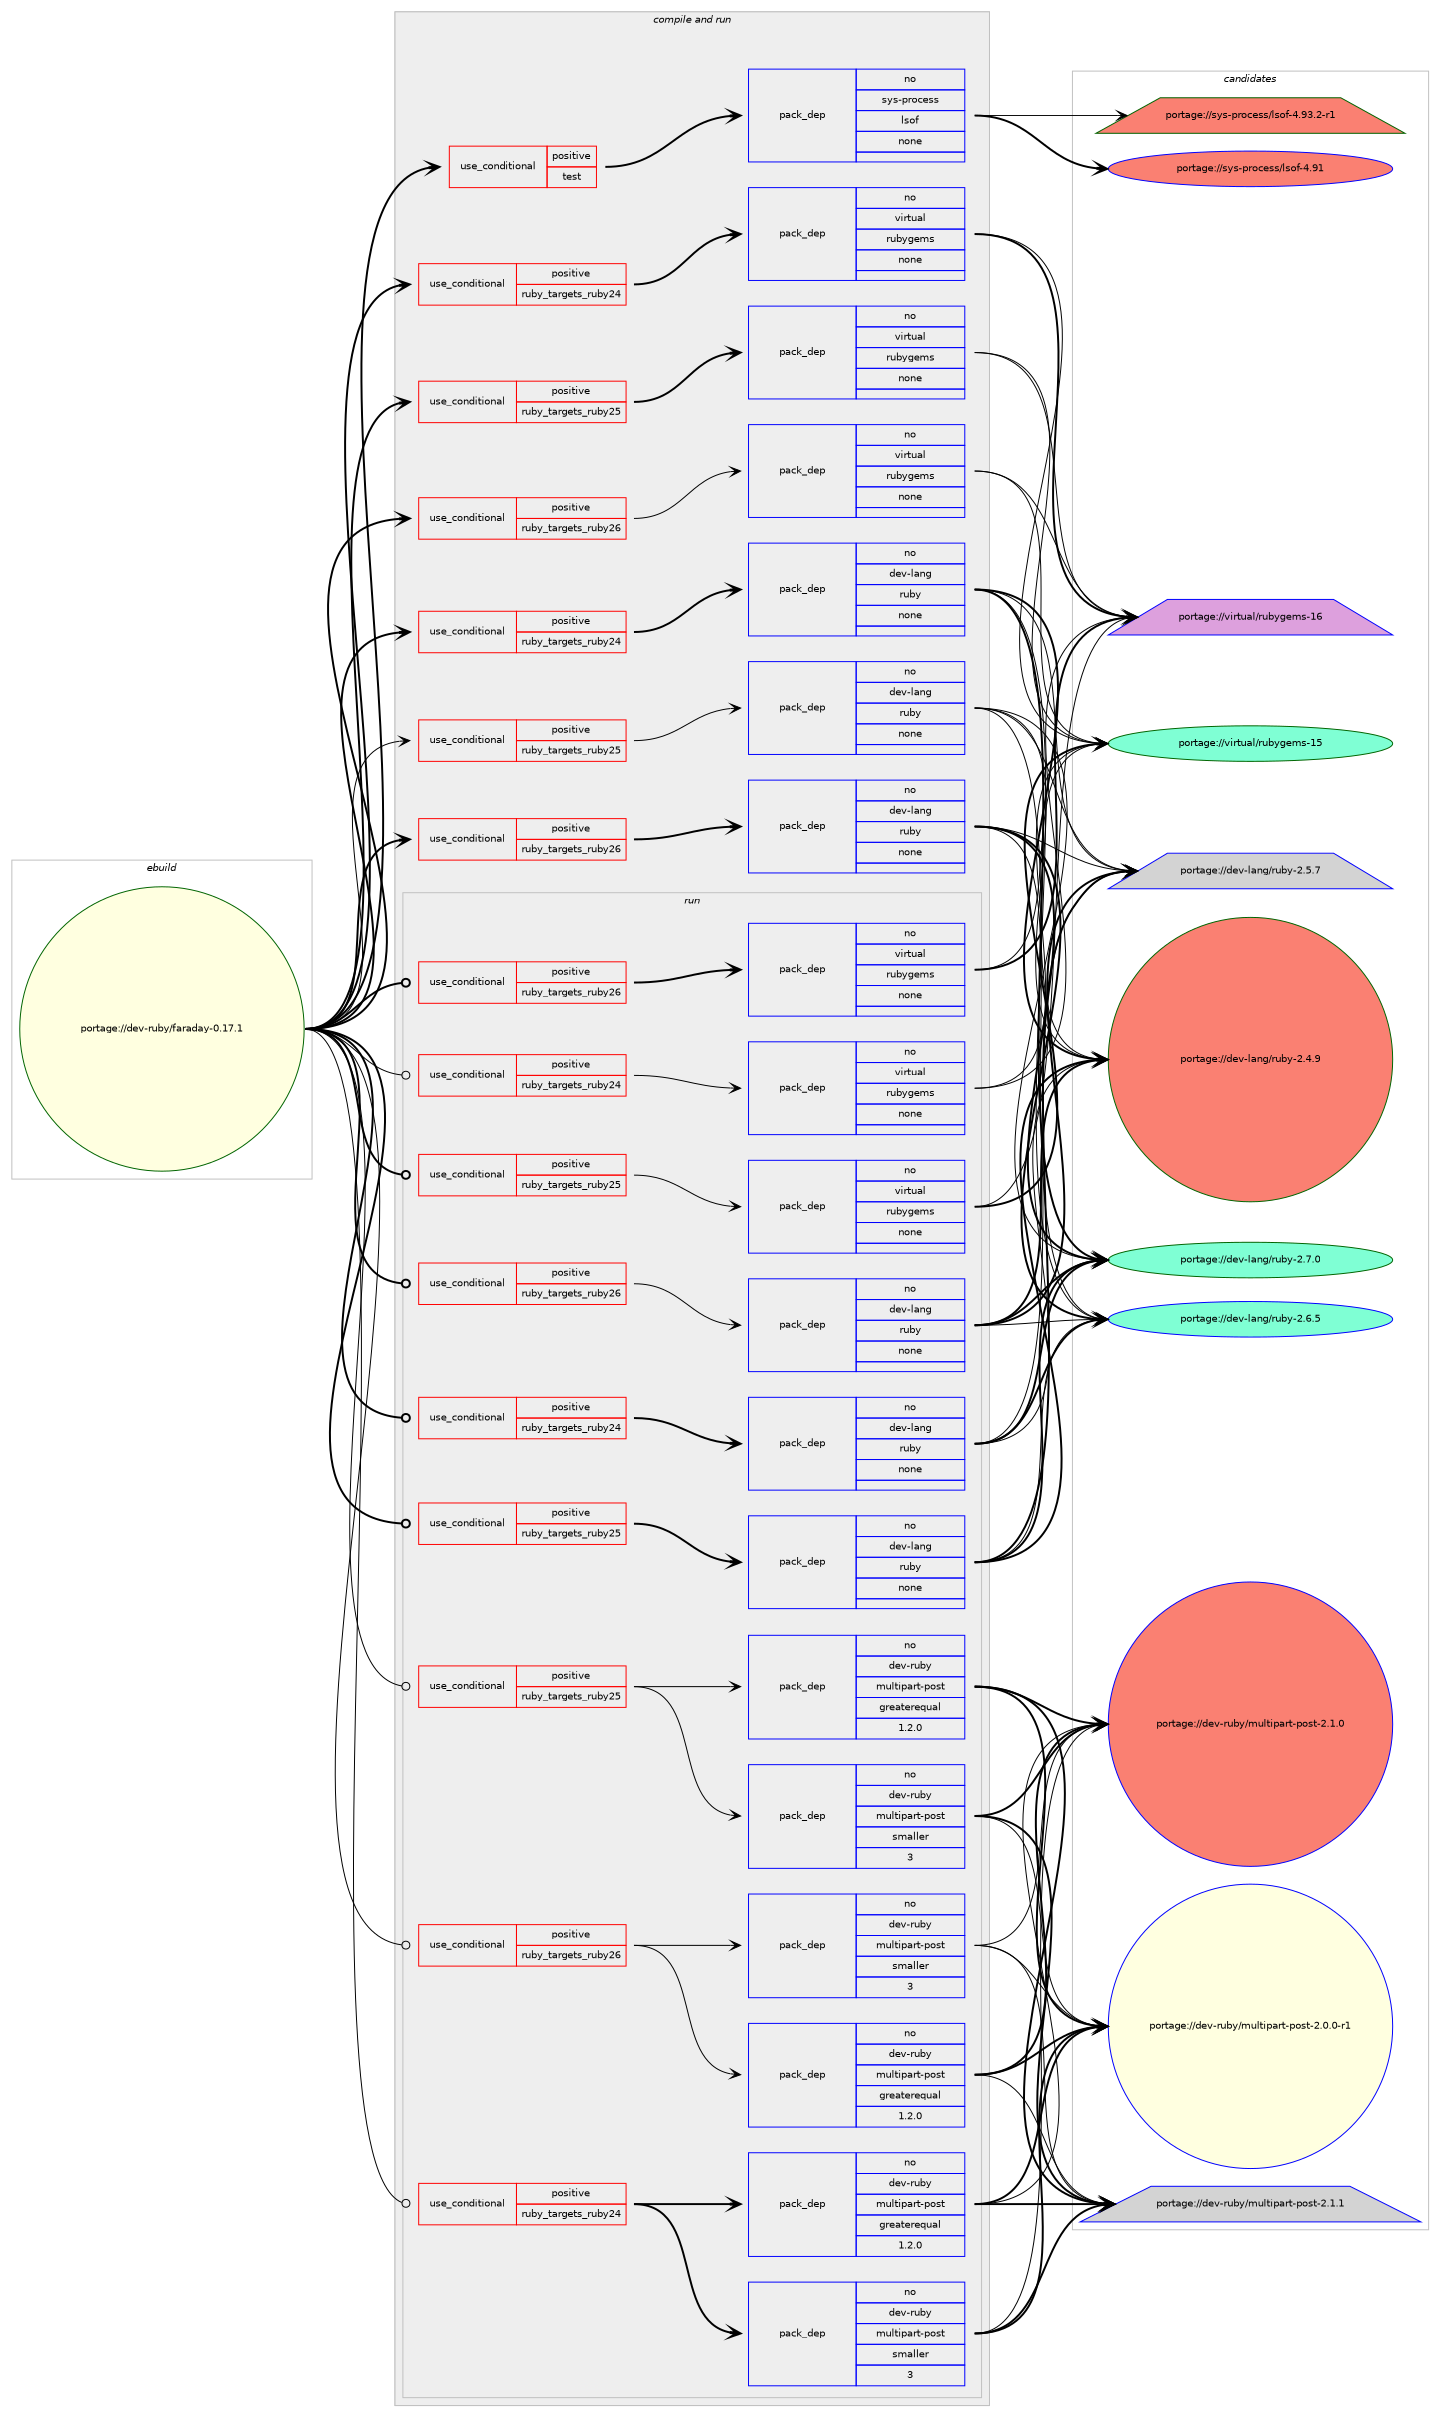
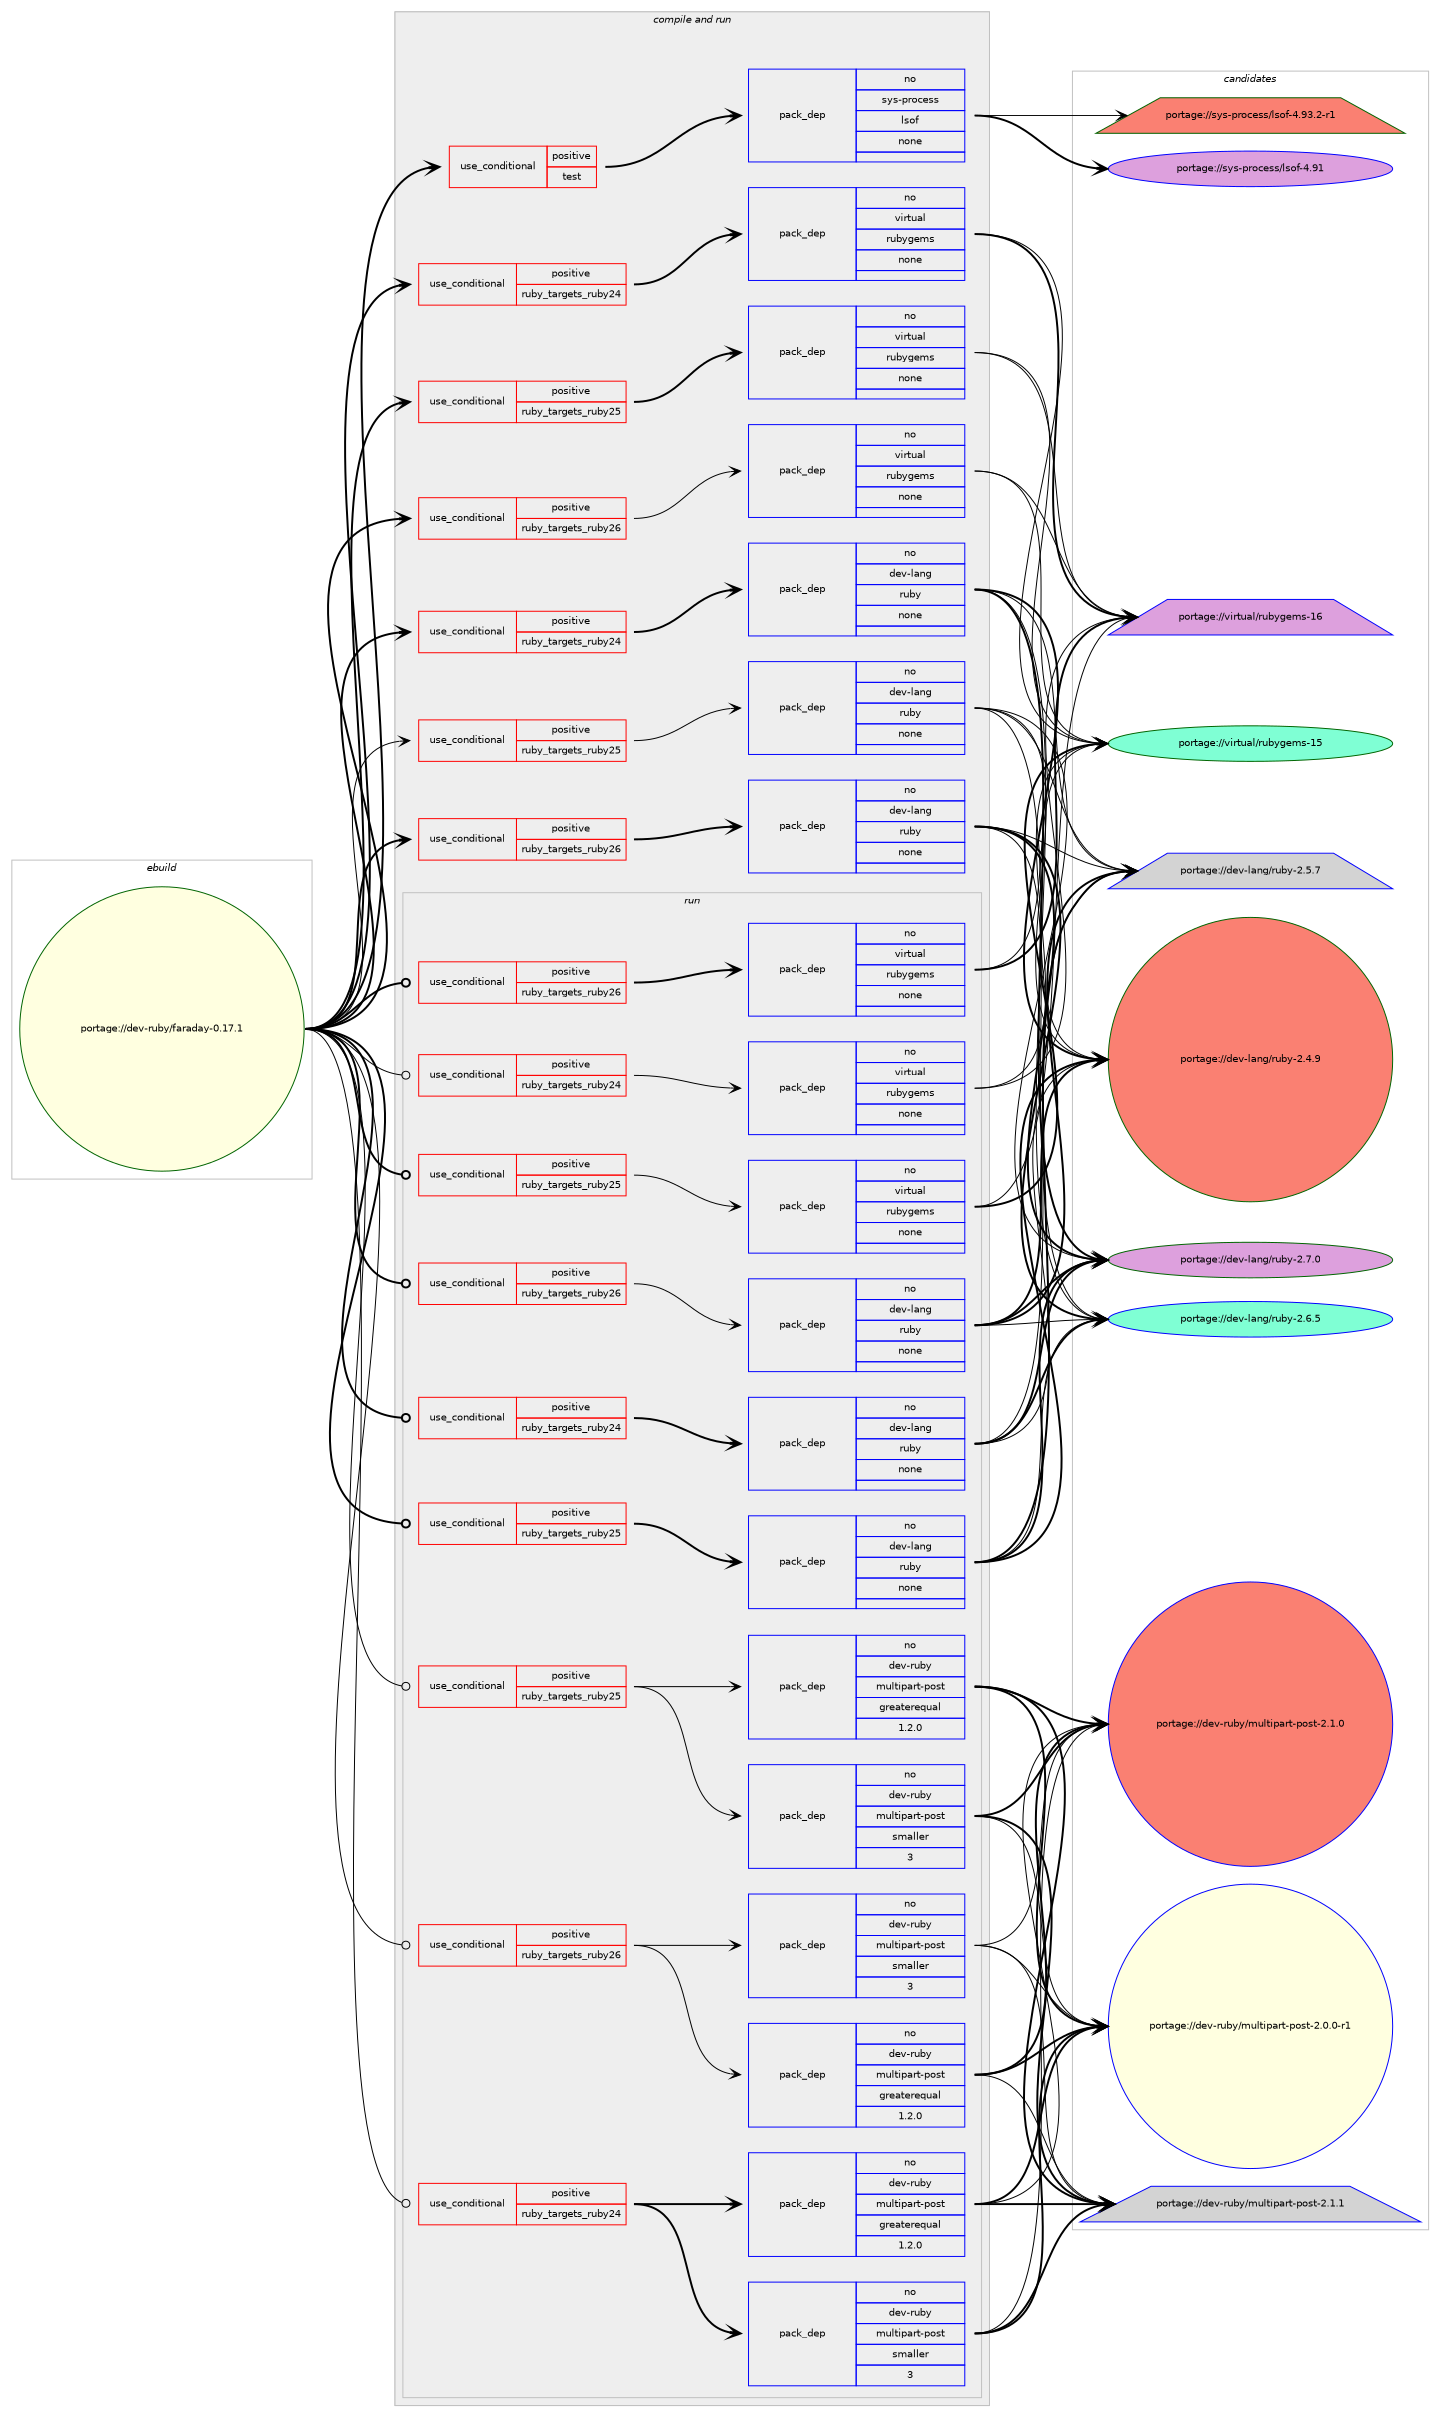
(1250, 169) -> (1250, 169)
(1250, 1260) -> (1250, 1260)
